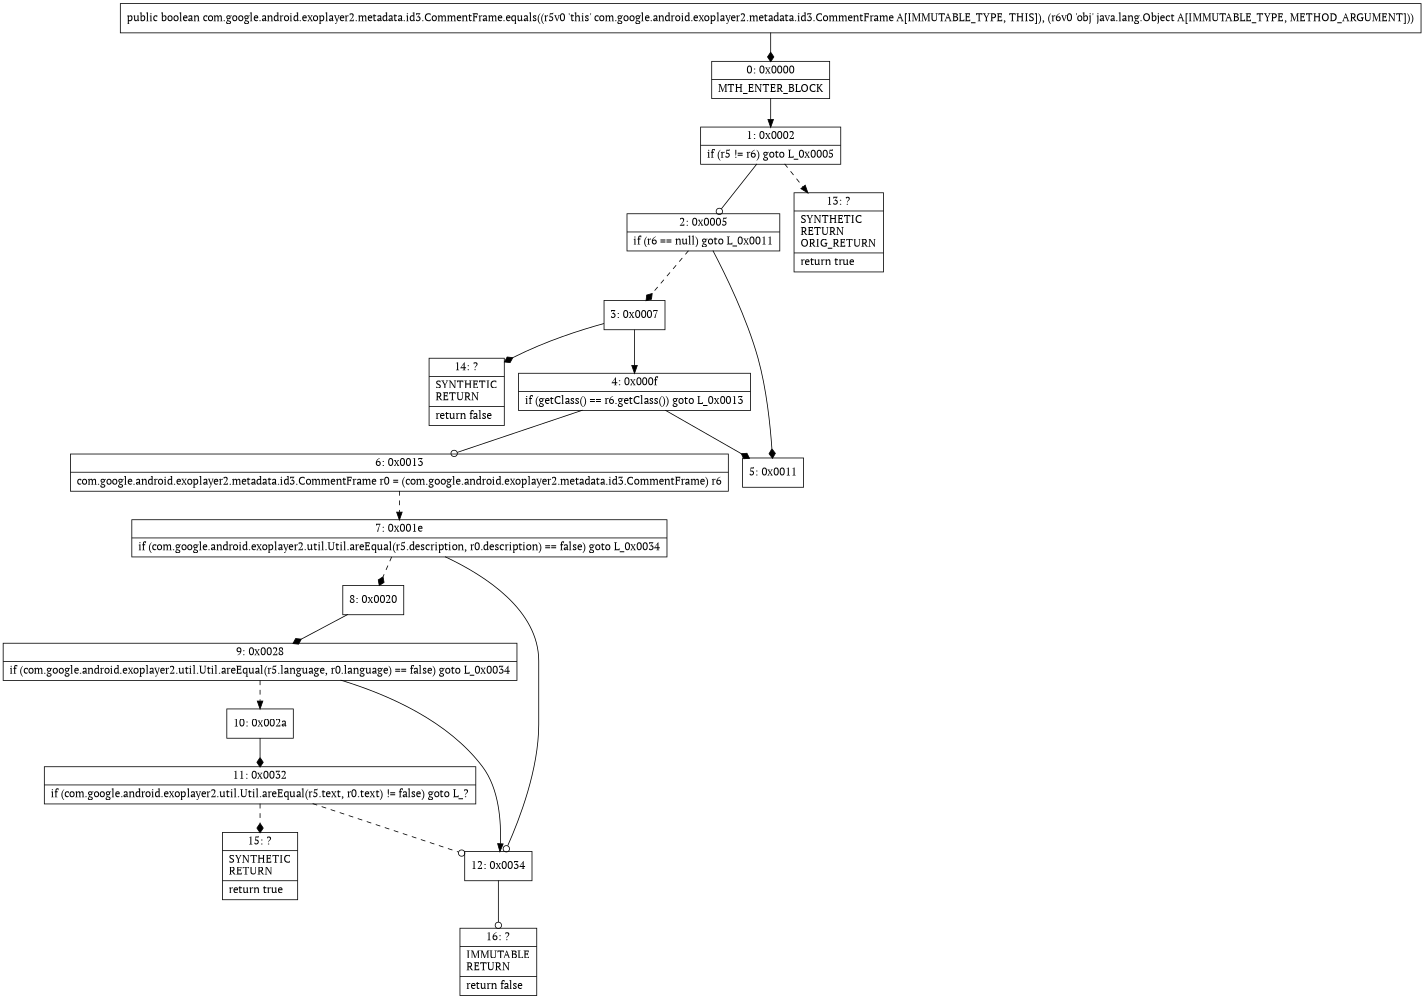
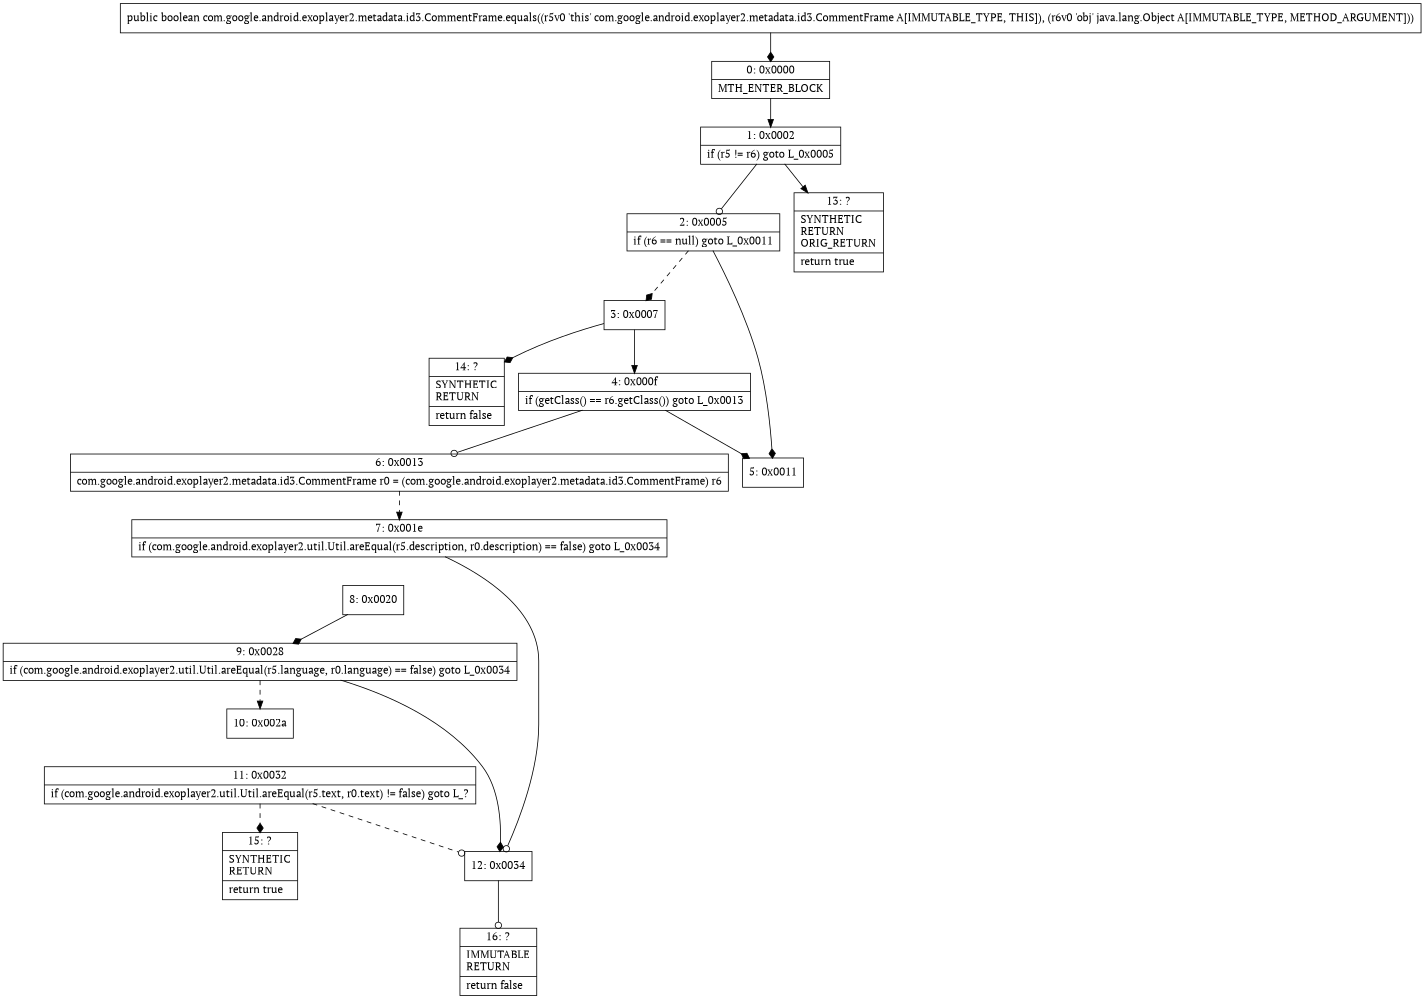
(794, 175) -> (794, 175)
(387, 567) -> none
(452, 735) -> (452, 735)
(260, 748) -> none
